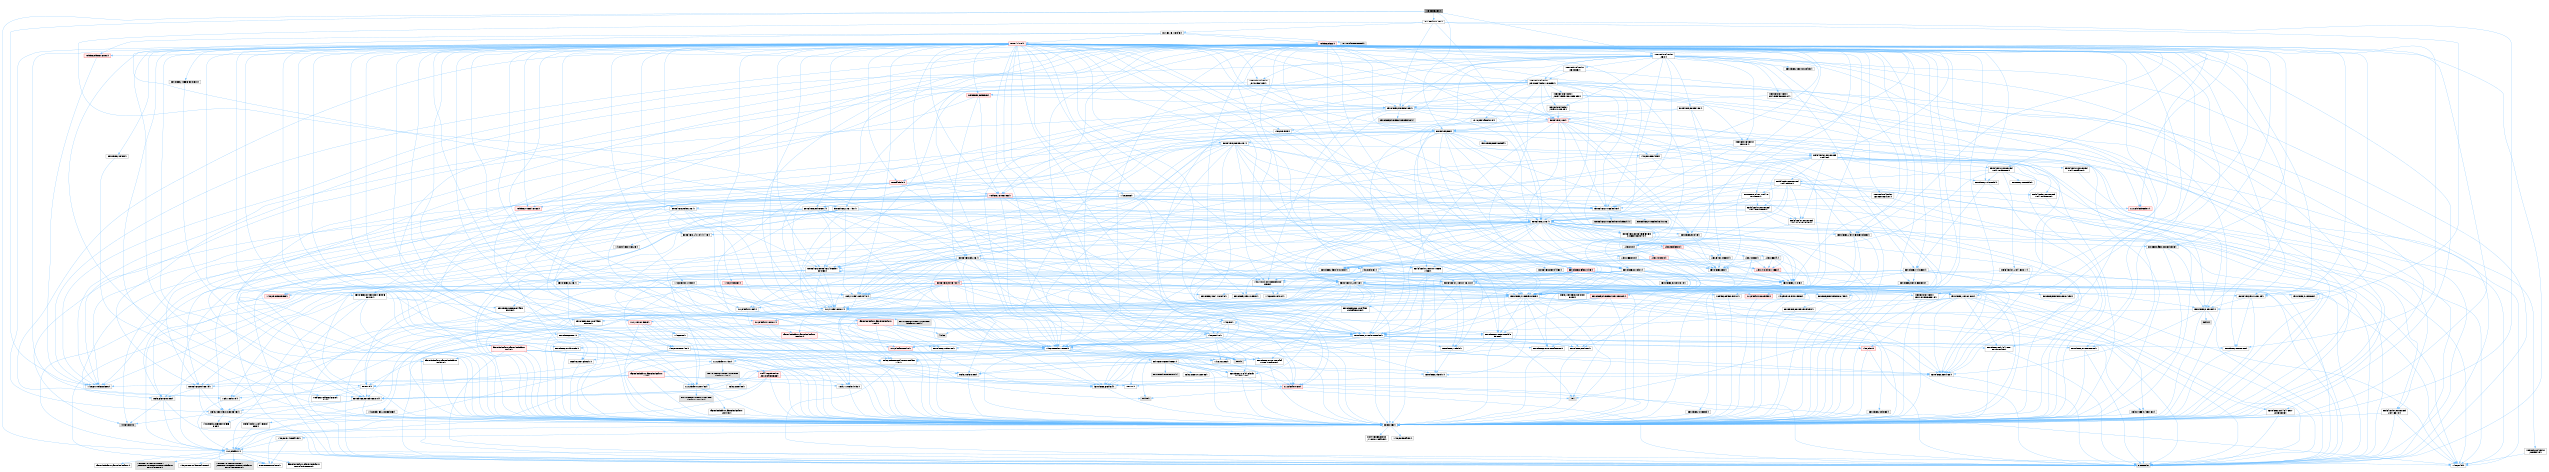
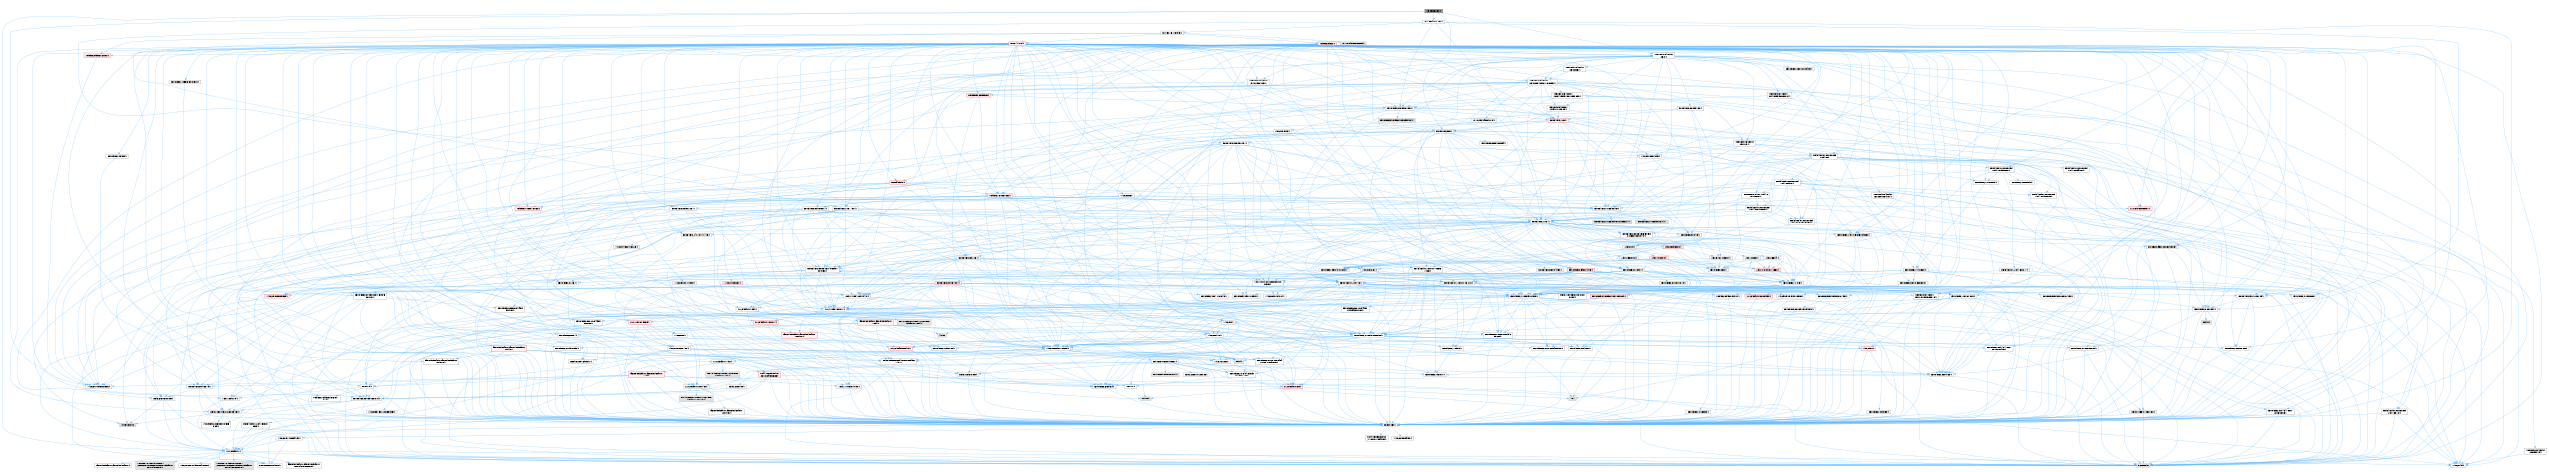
(1151, 65) -> (863, 55)
(1652, 222) -> (1652, 222)
